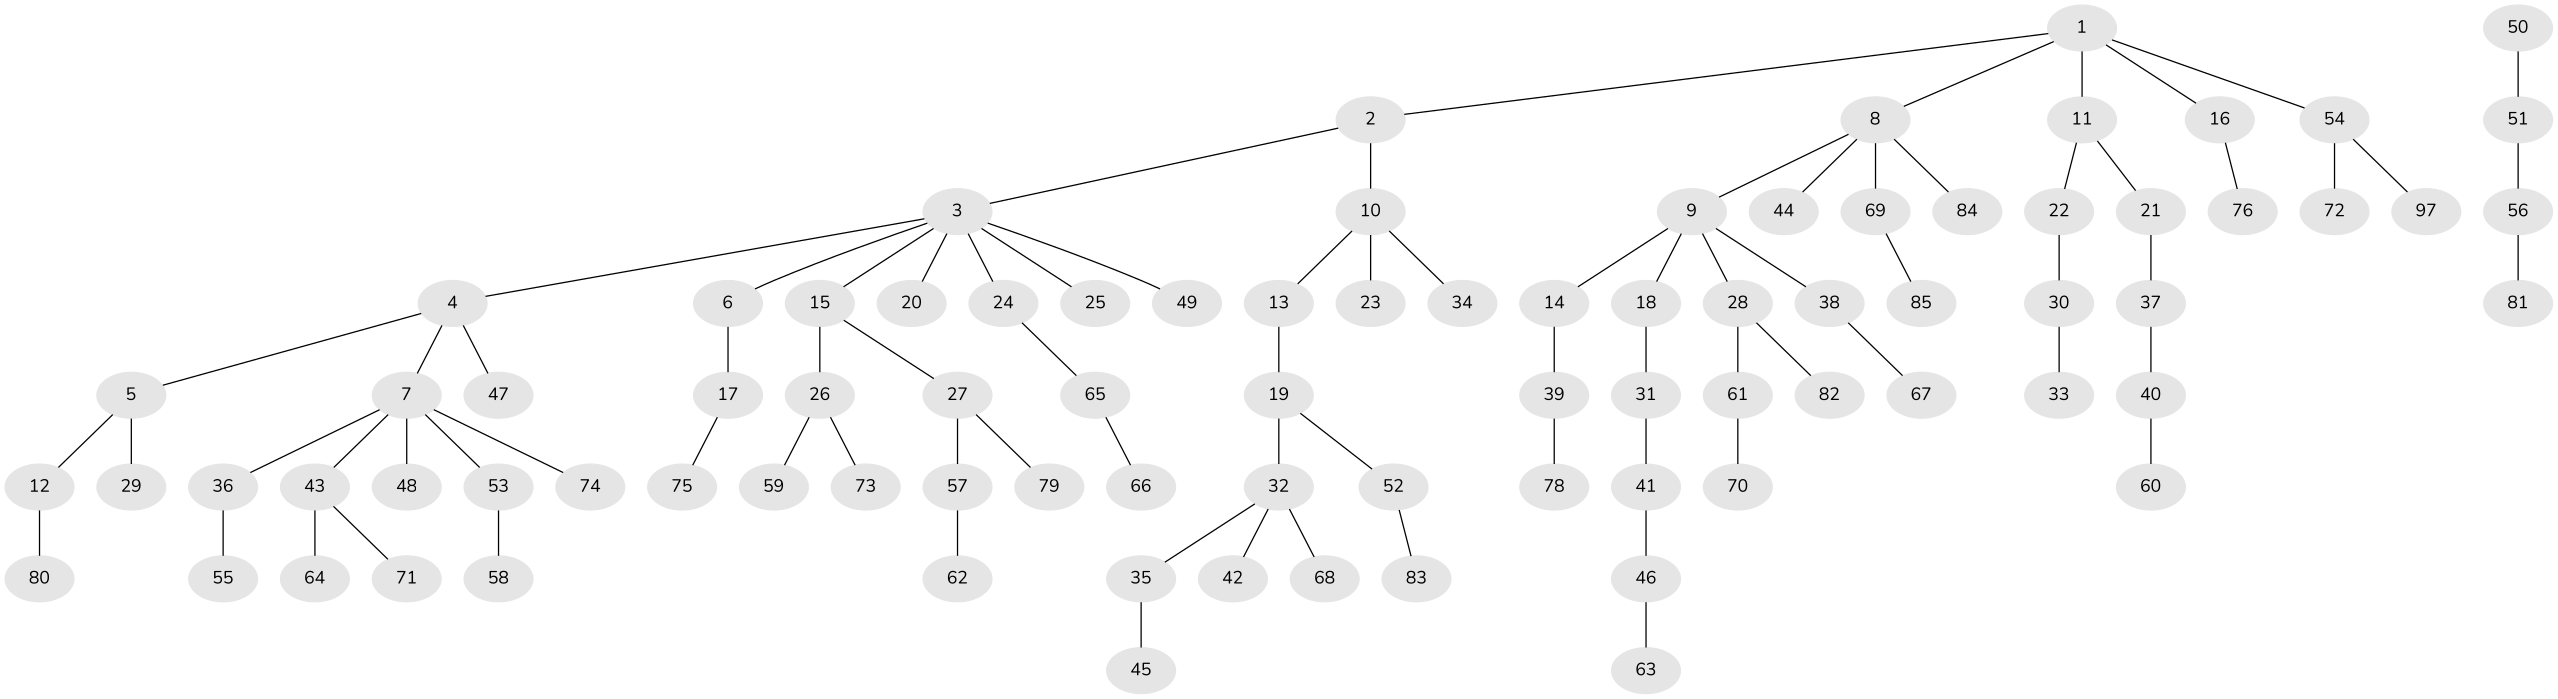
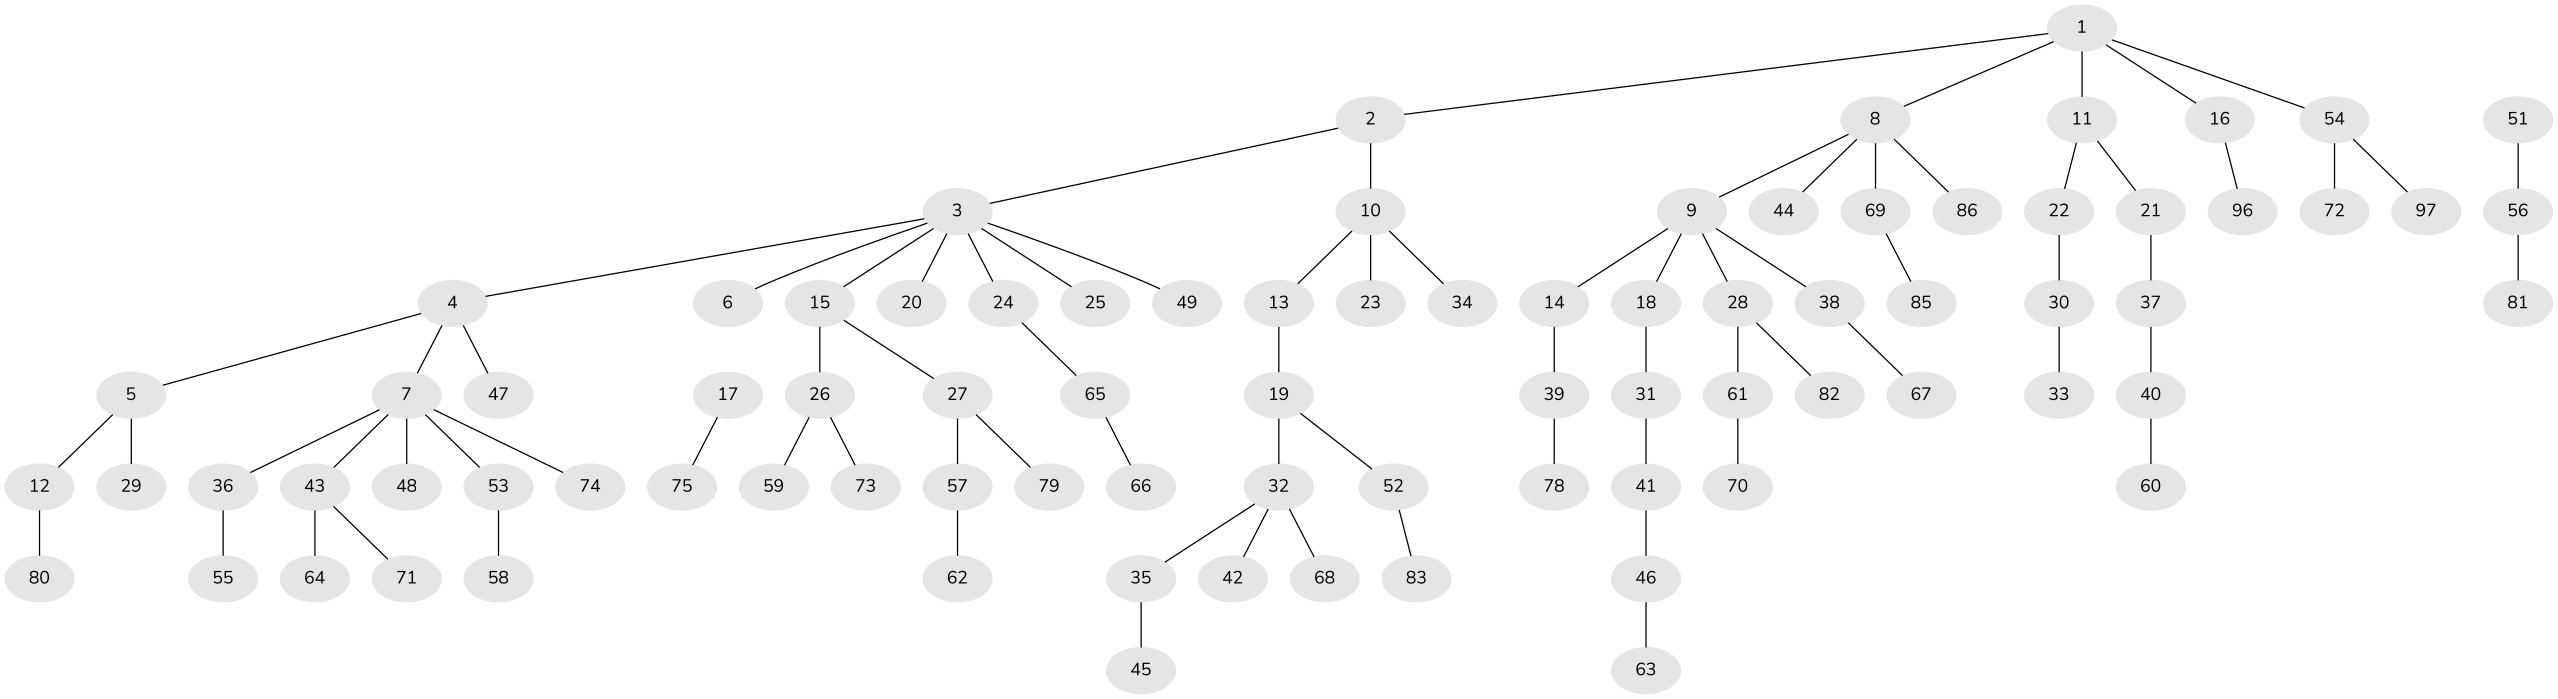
(2518, 28) -> none
(1967, 212) -> (1967, 212)
(2243, 212) -> (2243, 212)
(728, 349) -> none
